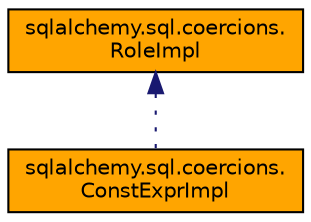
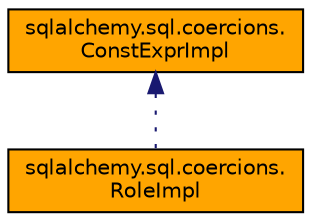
(156, 122) -> (156, 122)
